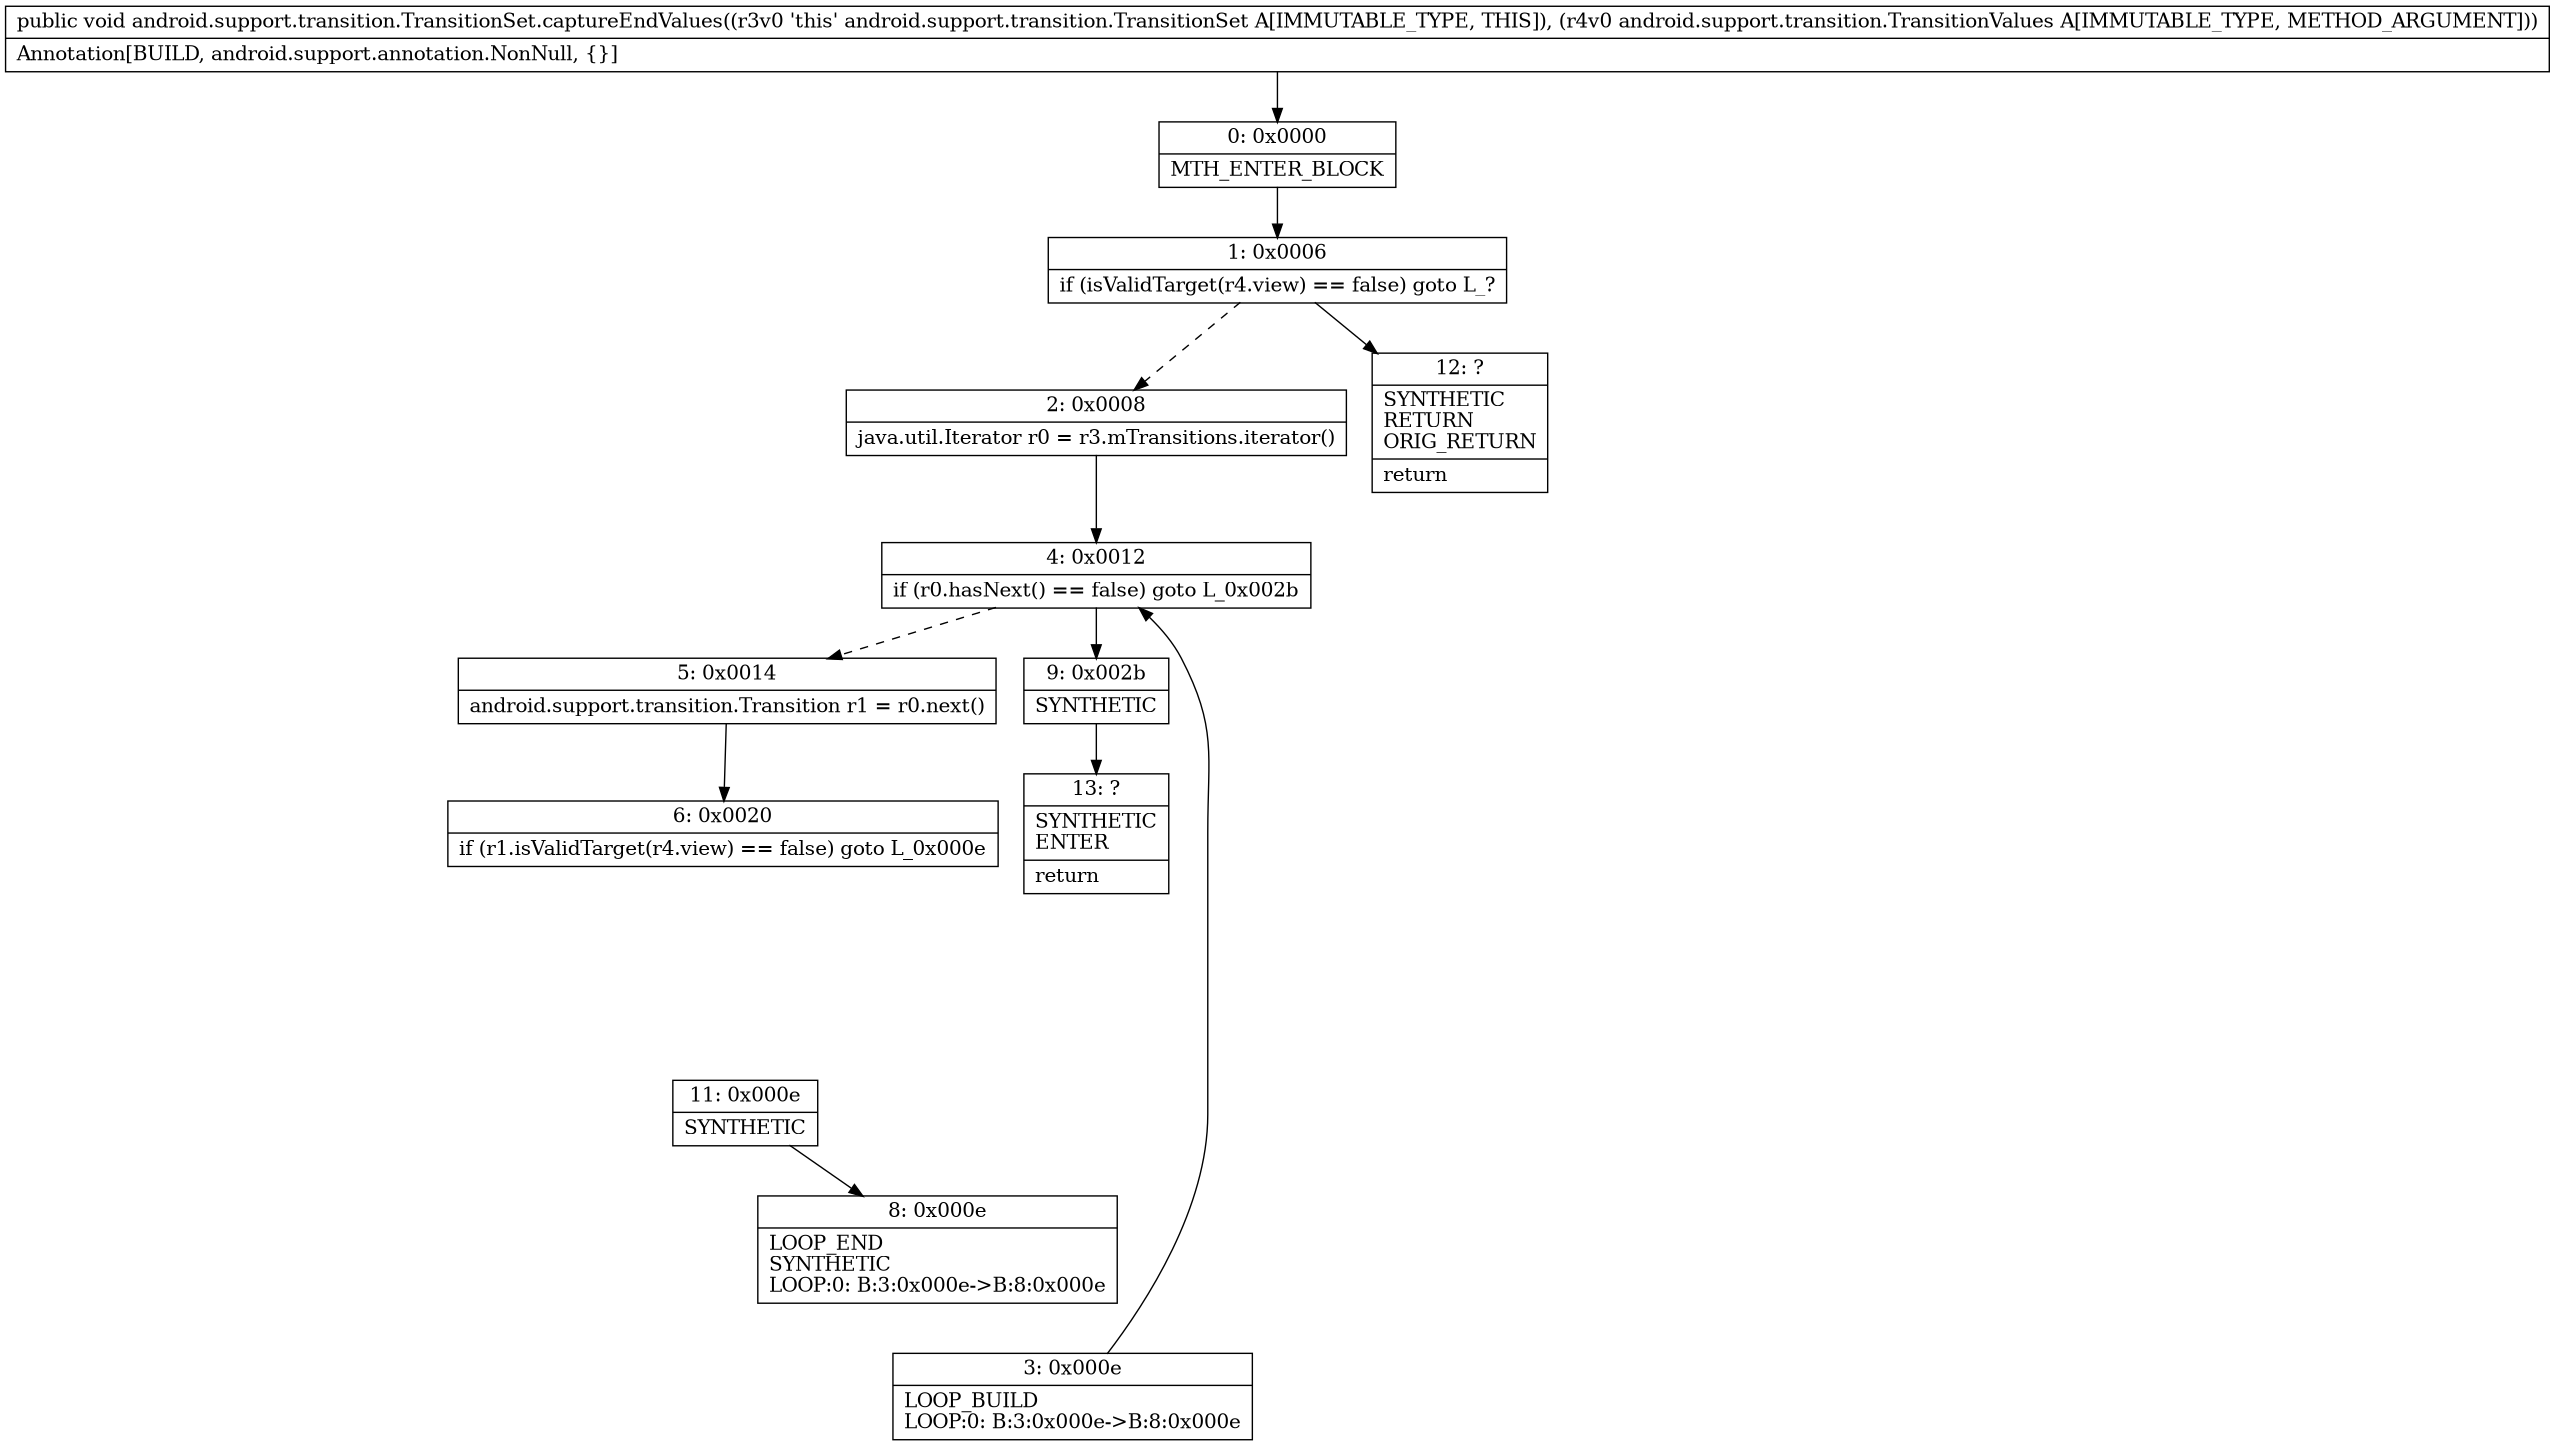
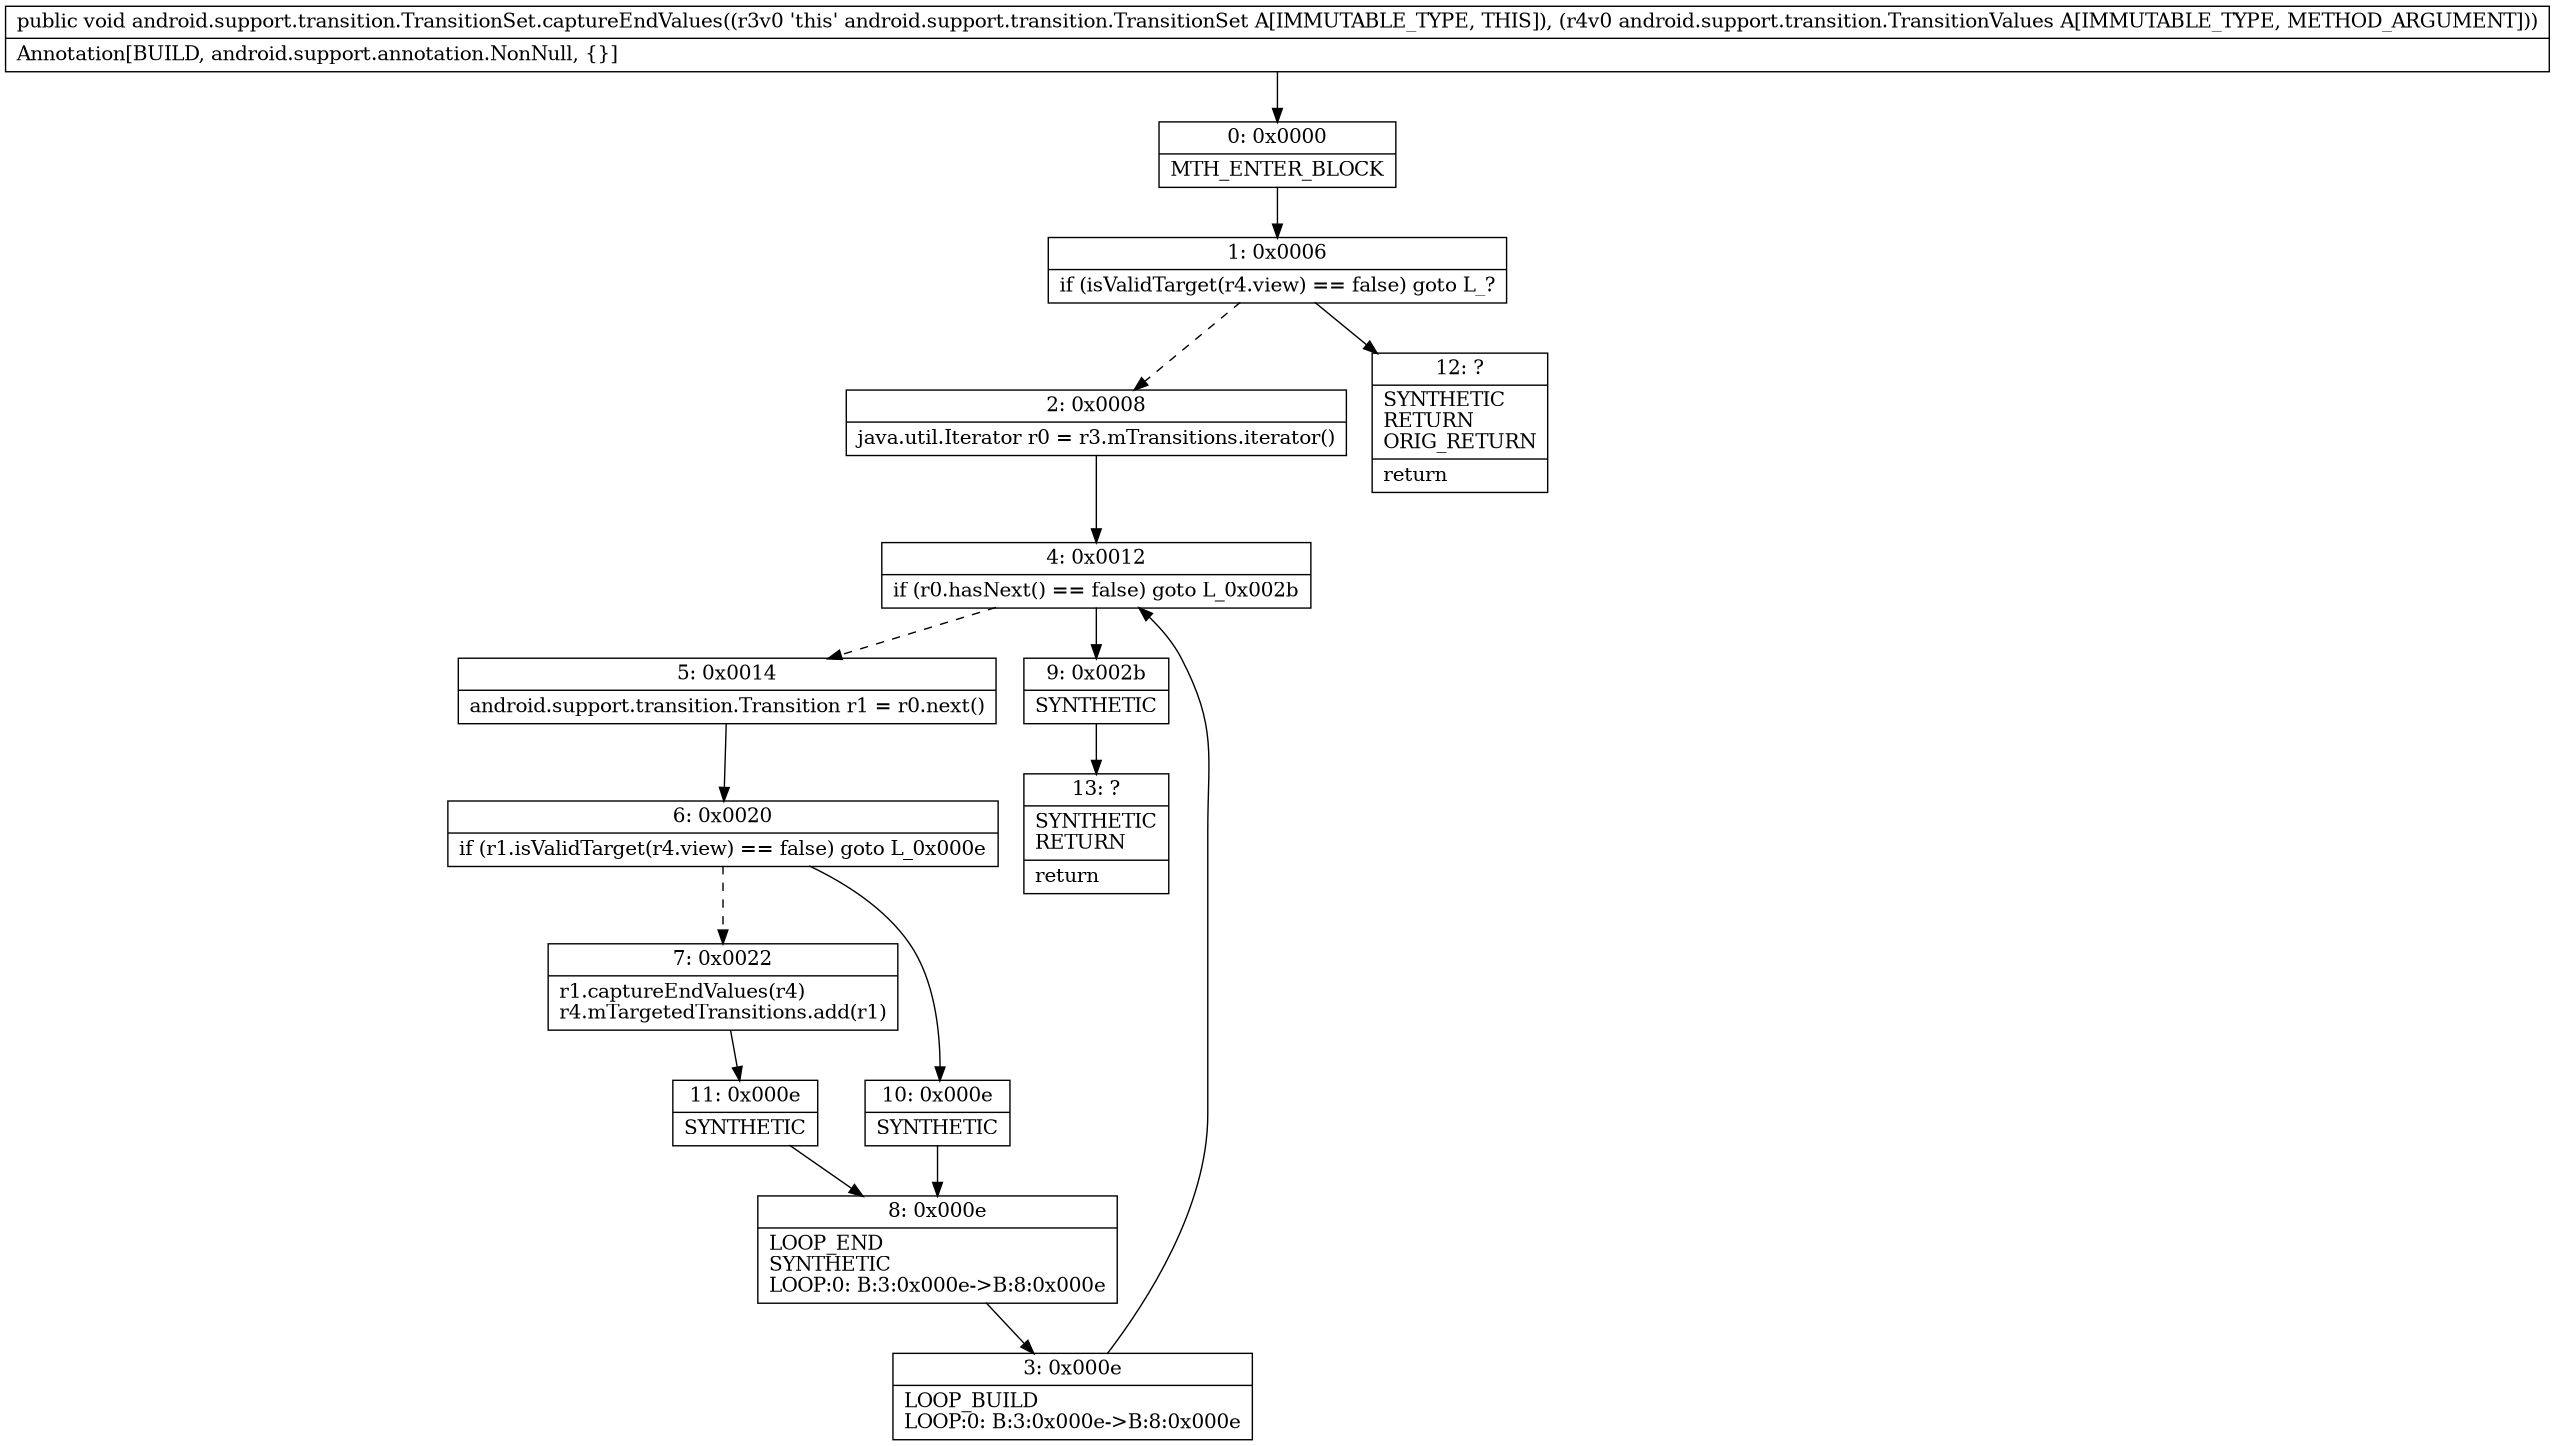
(1072, 843) -> (1080, 843)
none -> (723, 987)
none -> (938, 1113)
none -> (1005, 1323)
